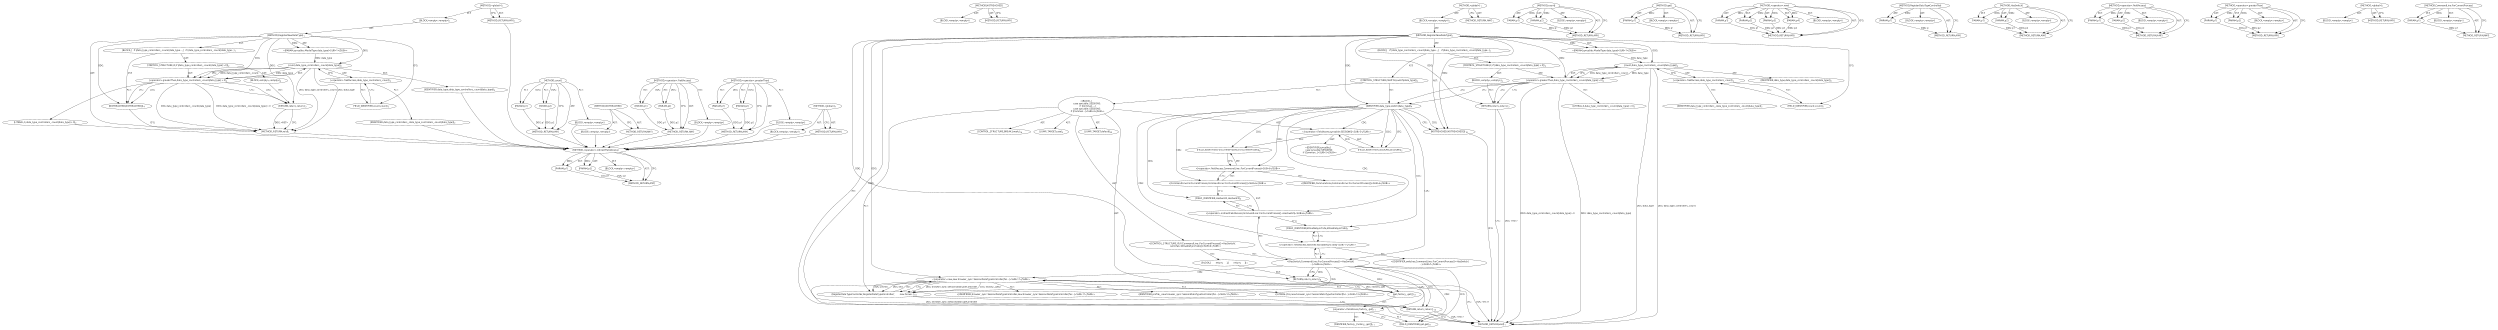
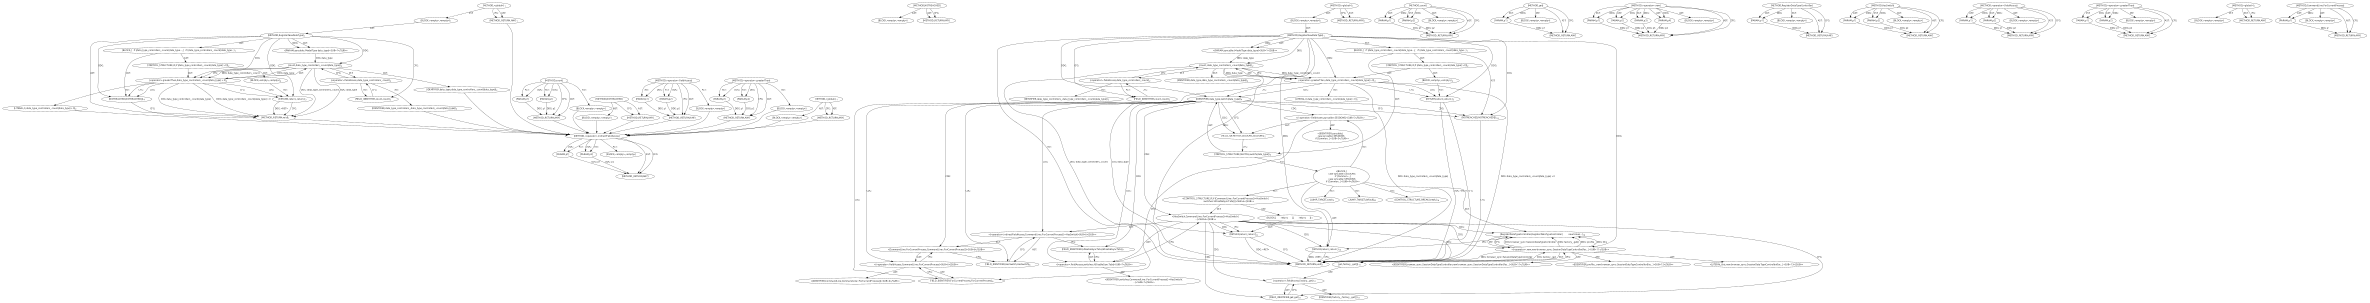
(1351, 144) -> (1243, 144)
